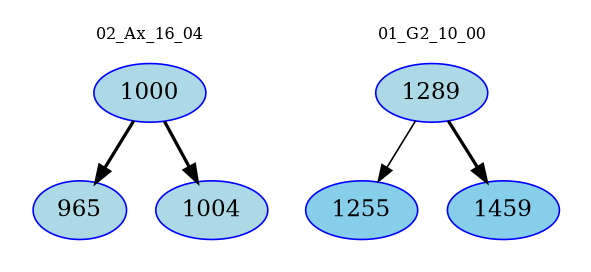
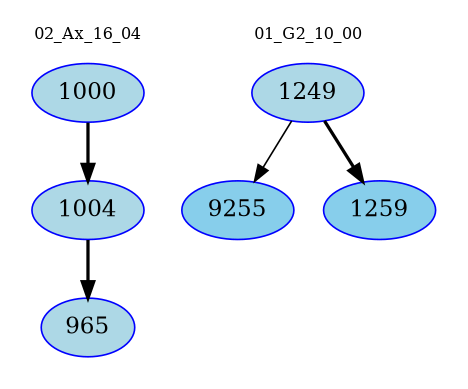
(432, 93) -> (308, 93)
(119, 144) -> (88, 261)
(362, 210) -> (238, 210)
(503, 210) -> (380, 210)
